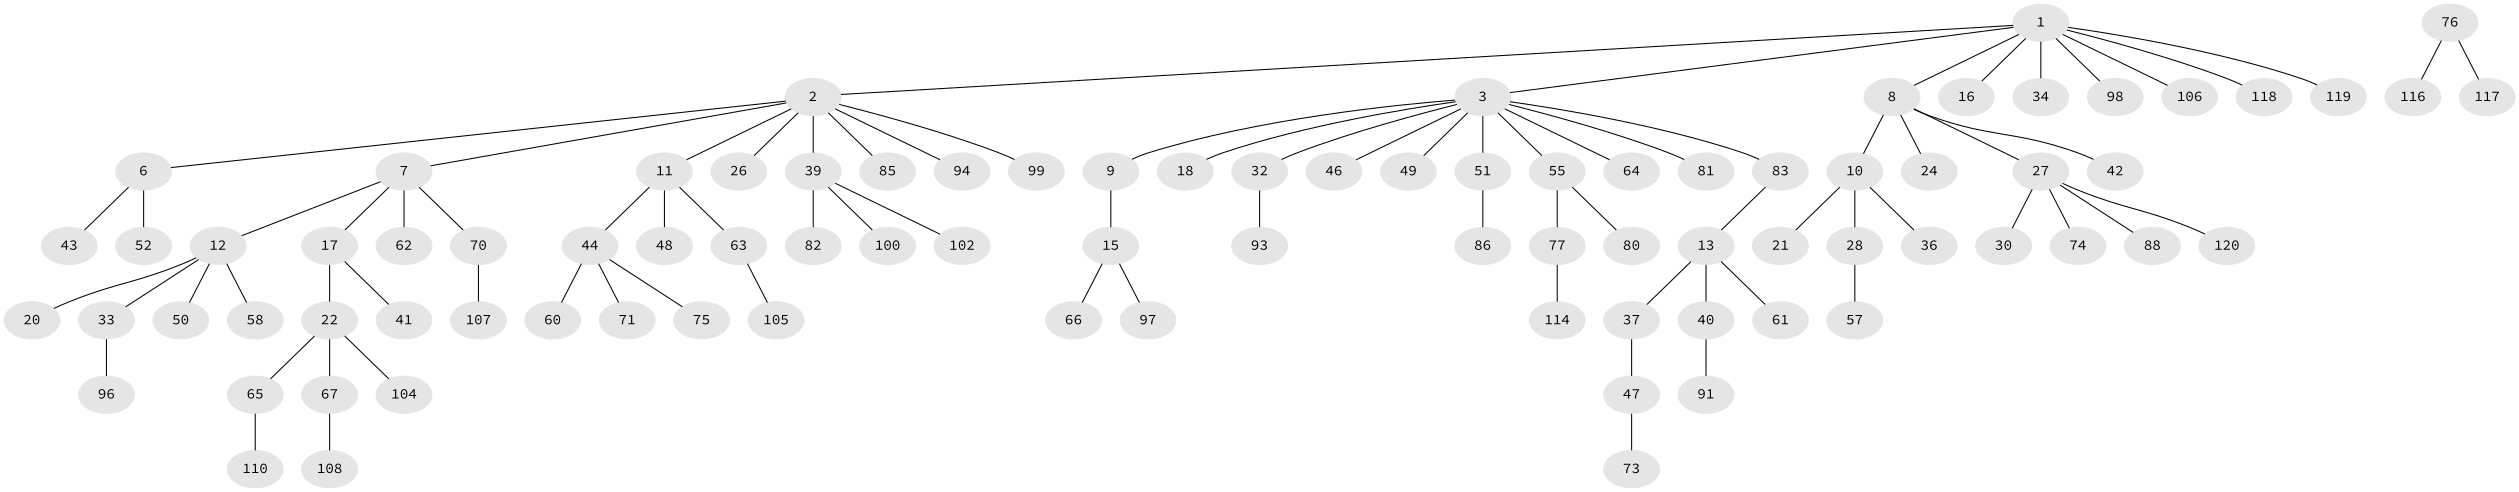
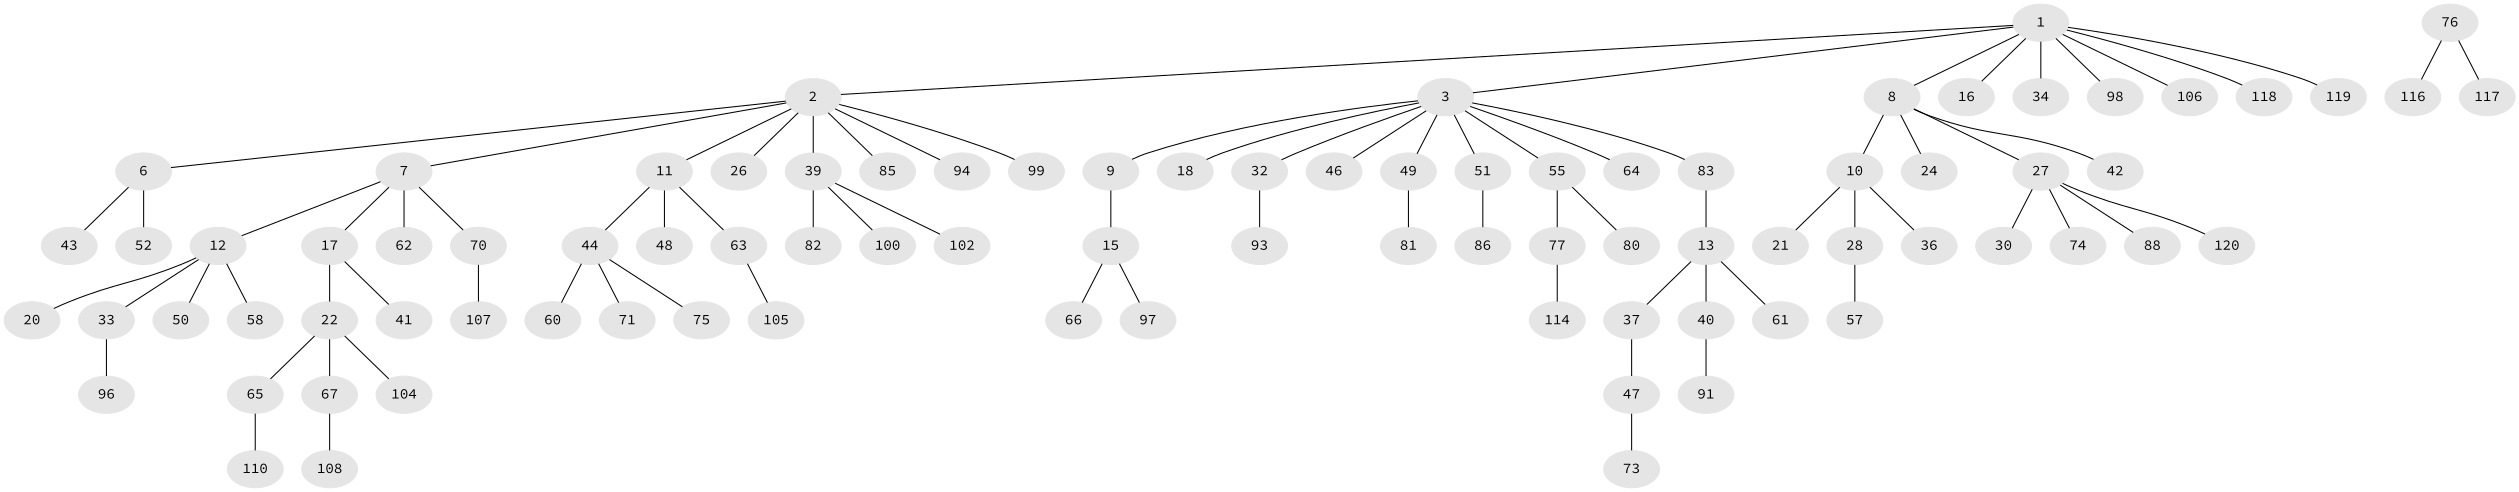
(1598, 129) -> (1408, 209)
